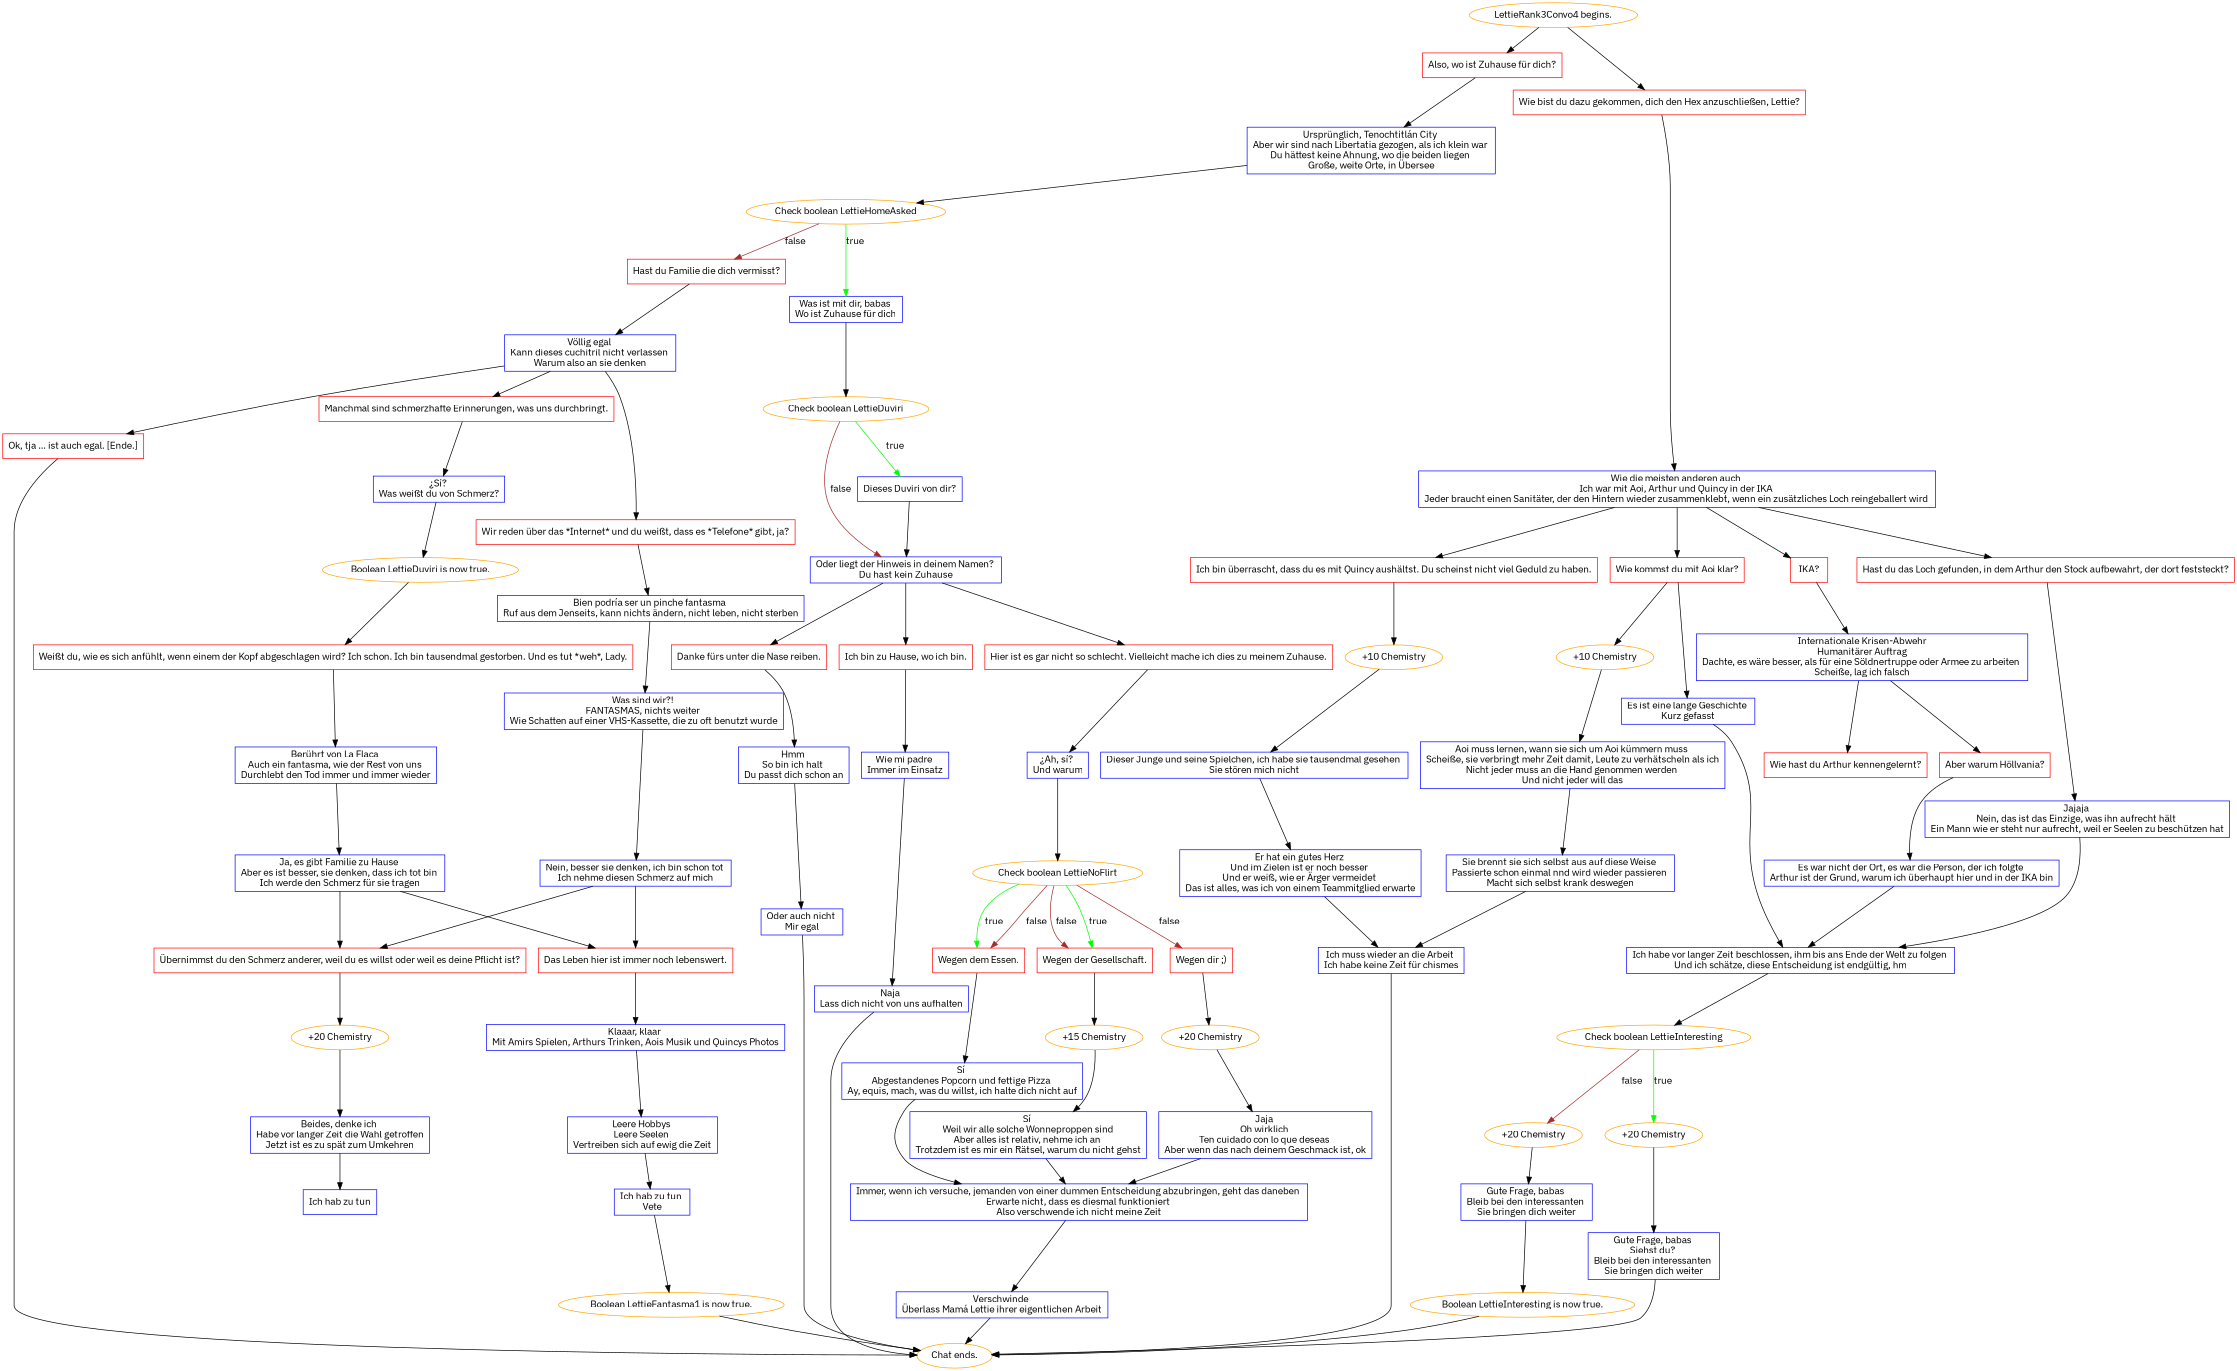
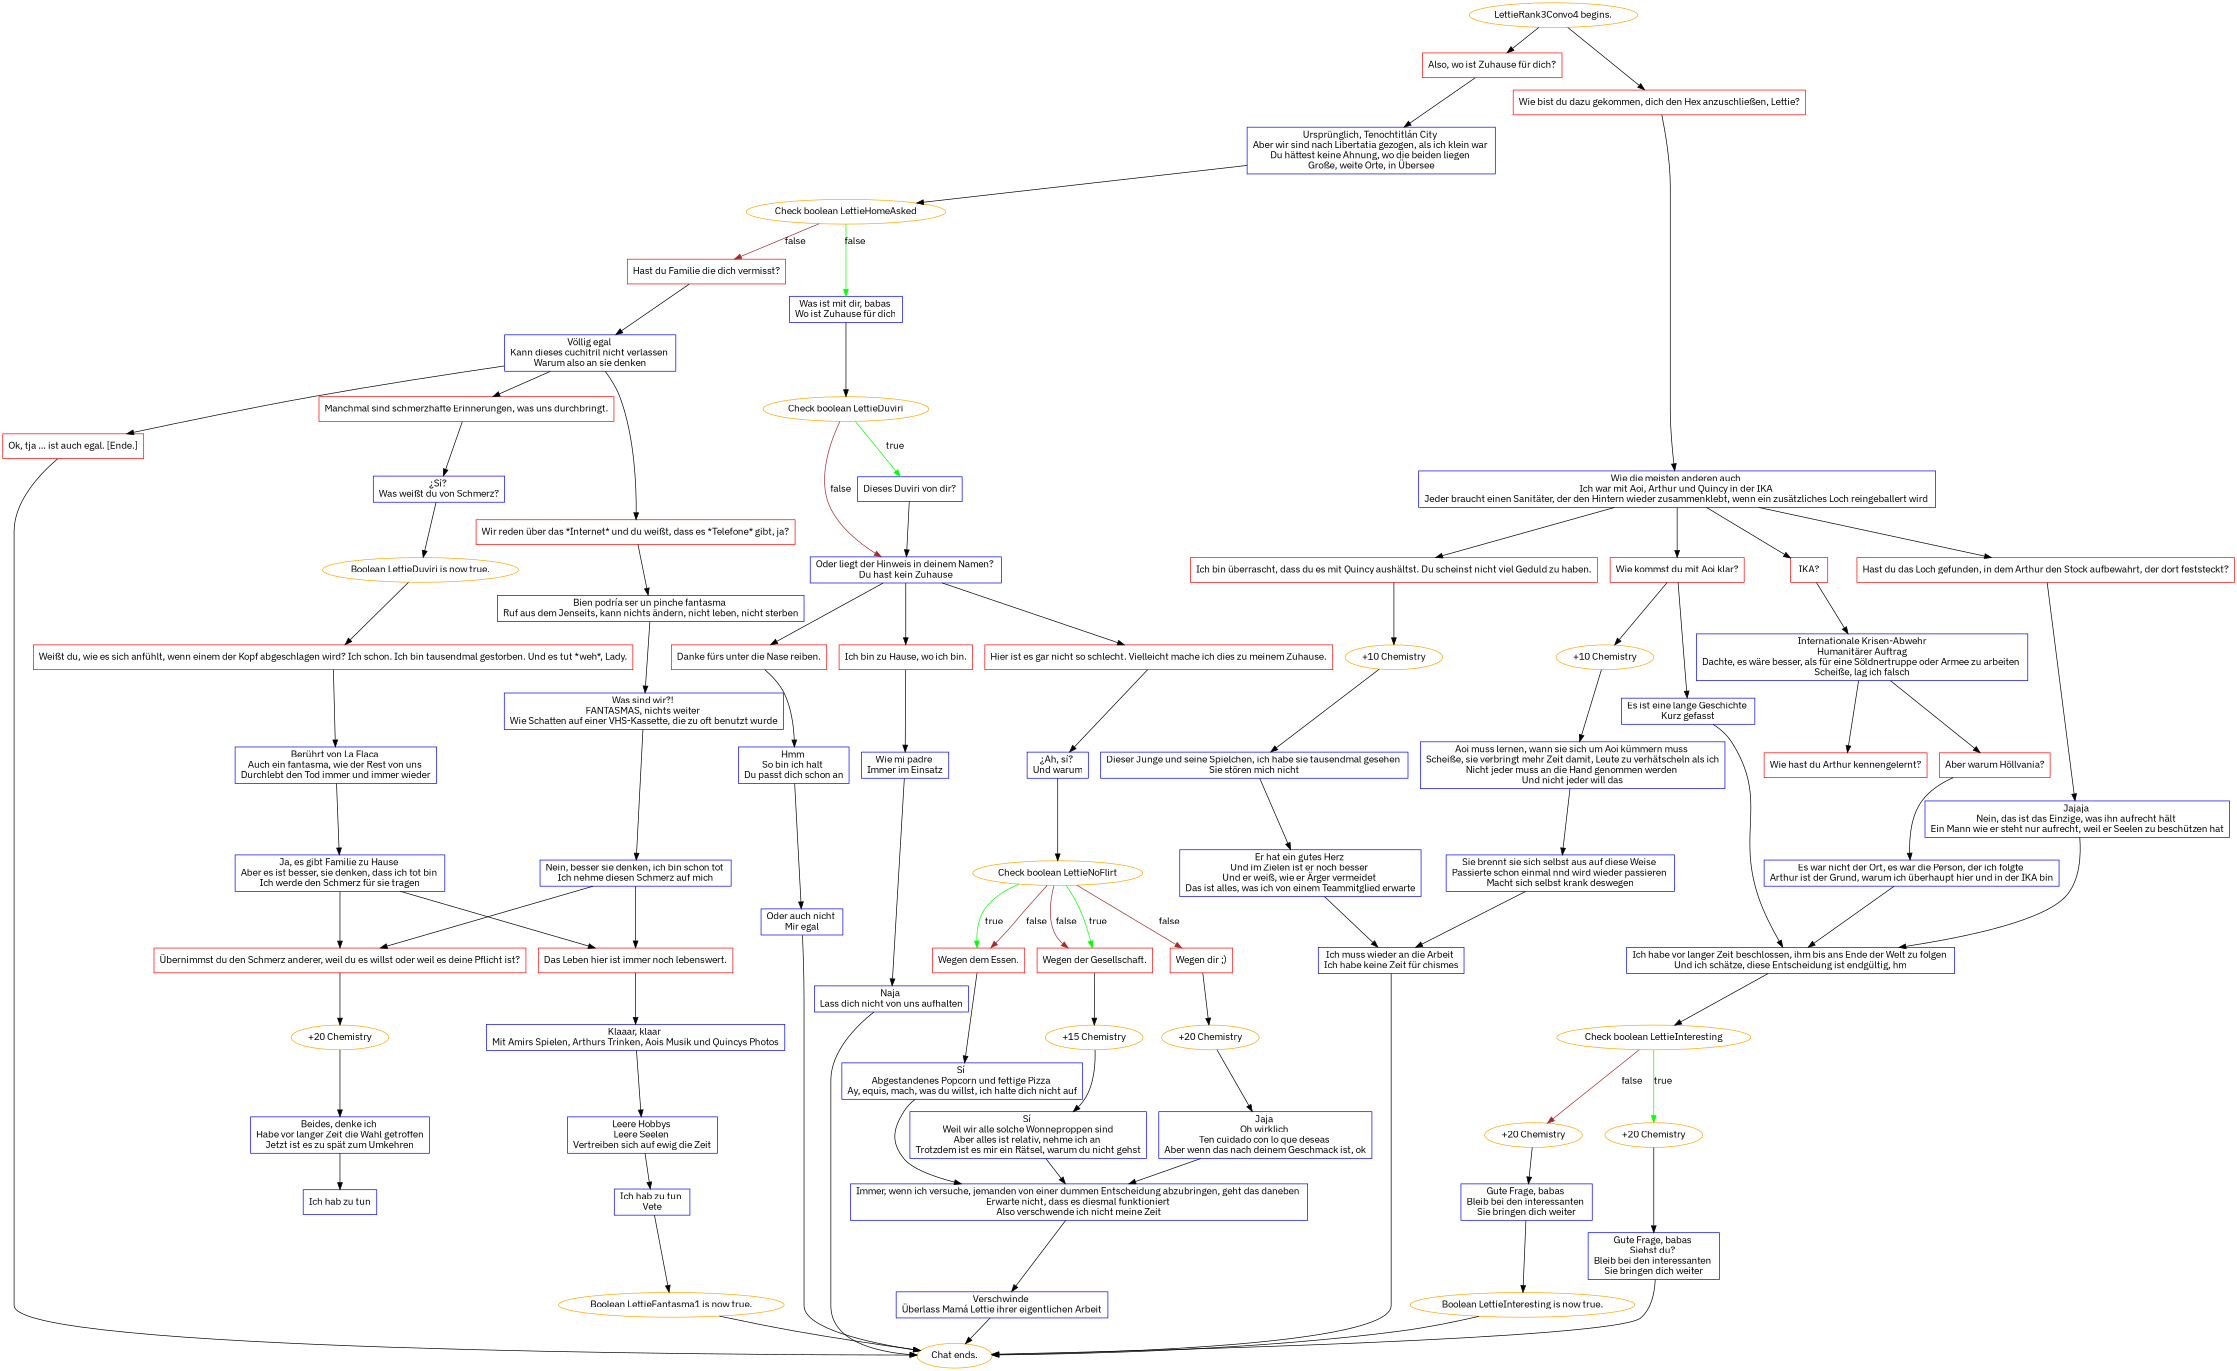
(855, 242) -> (855, 242)
